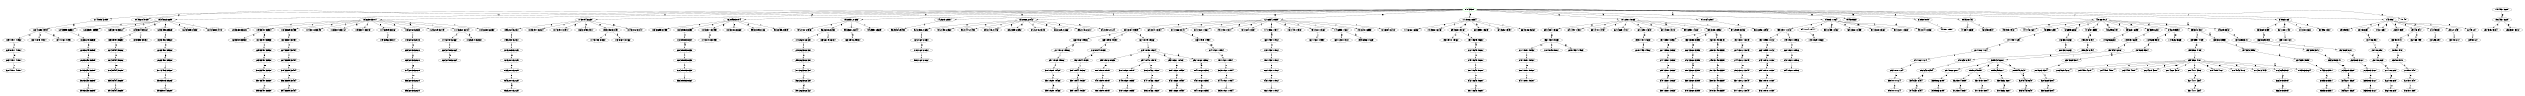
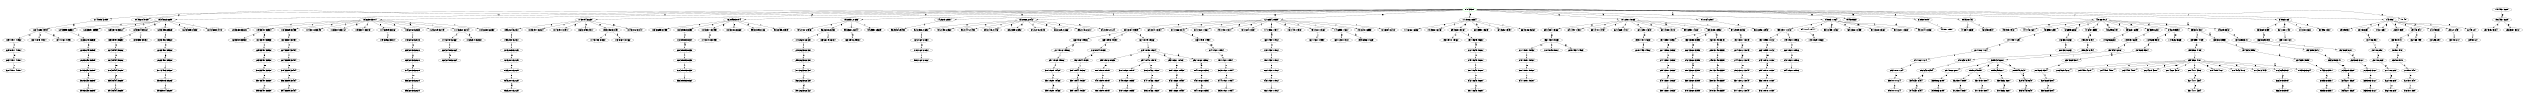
none -> (116, 75)
